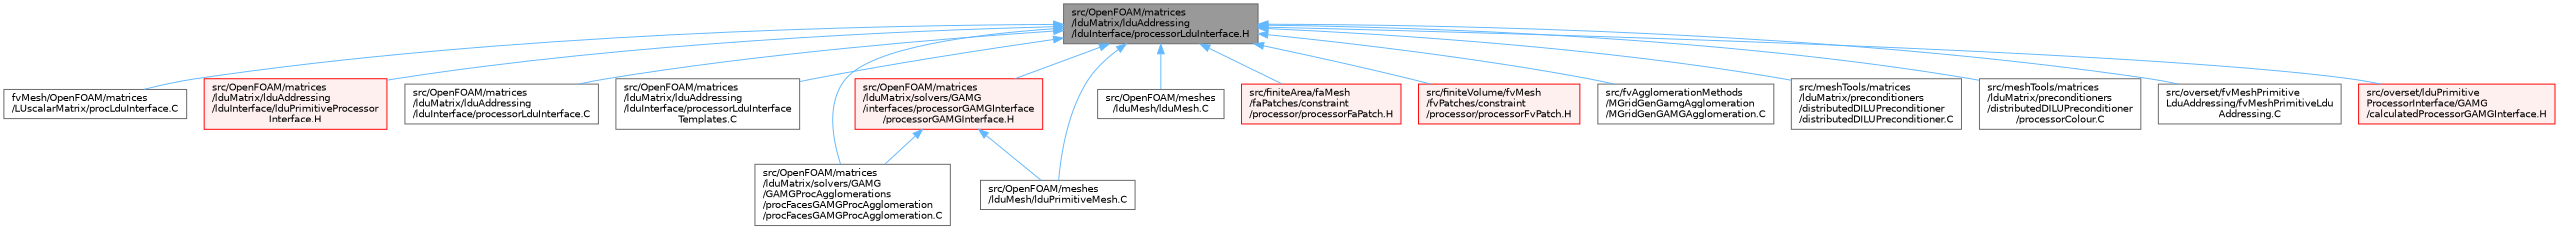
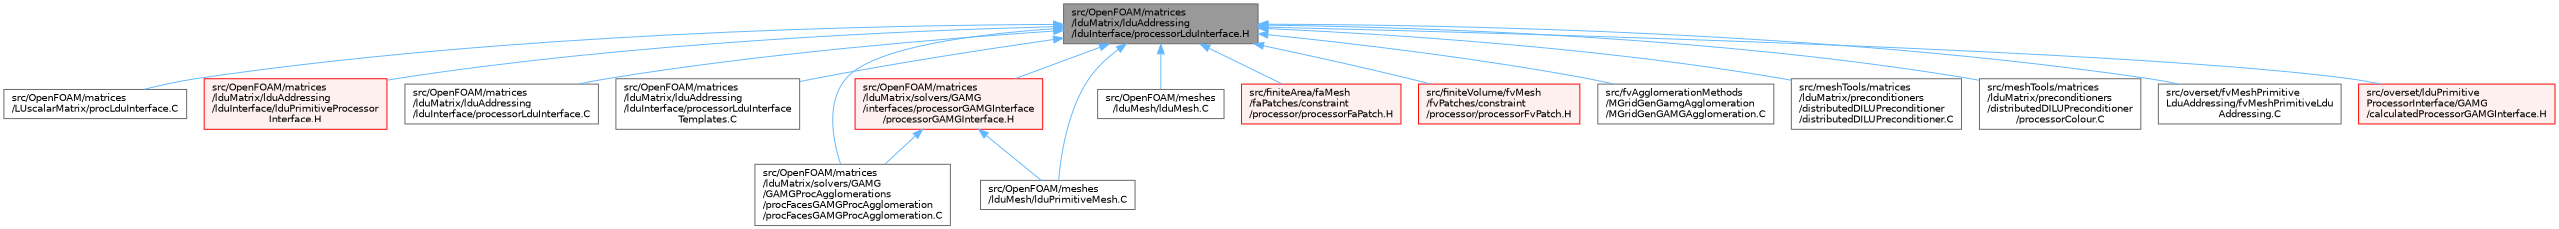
(95, 104) -> (95, 104)
